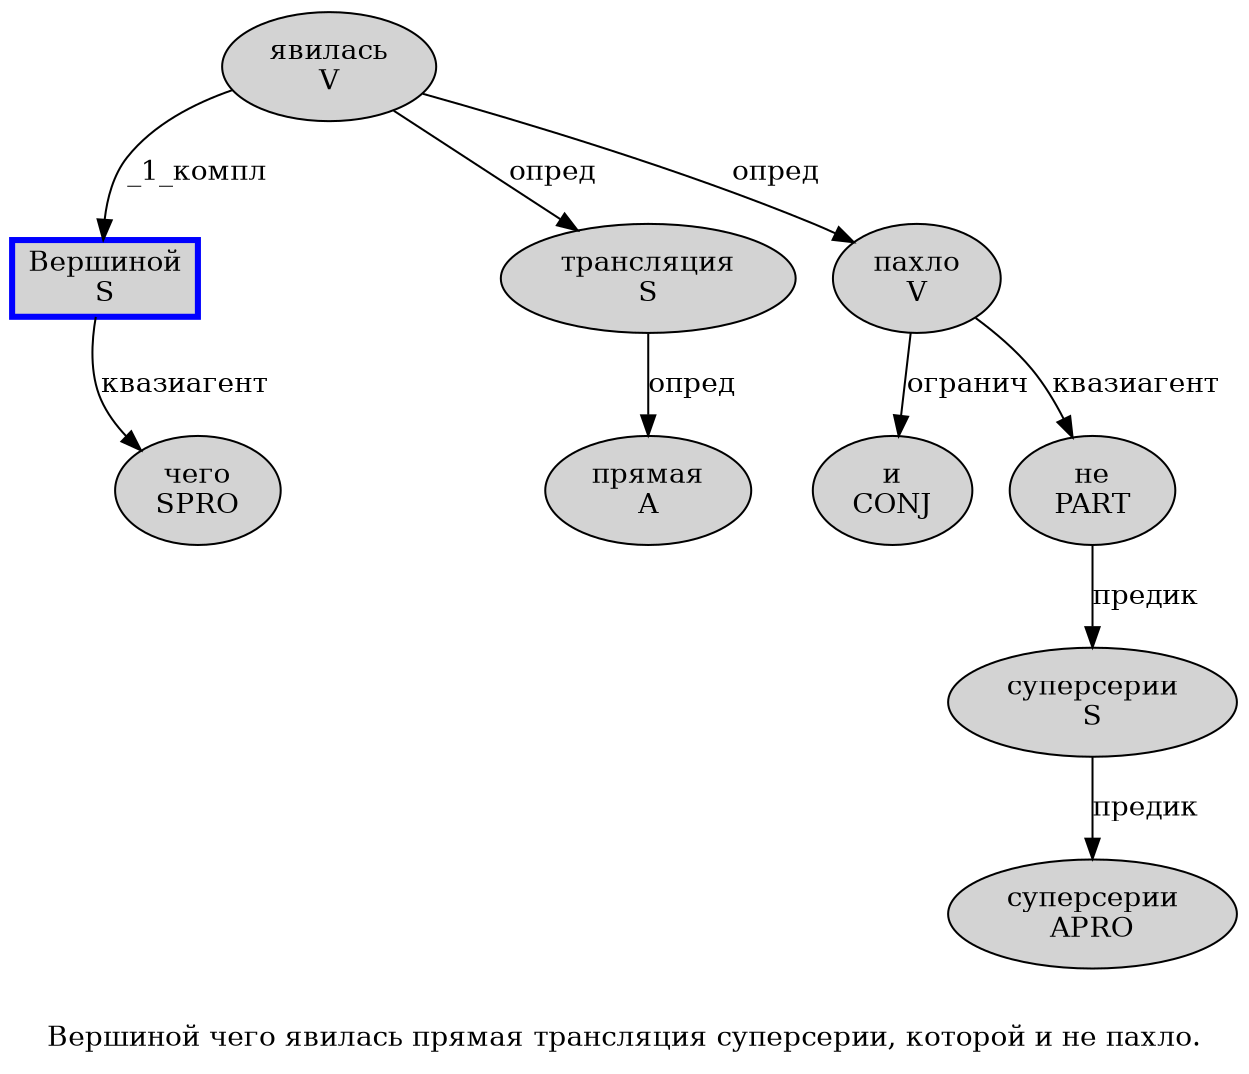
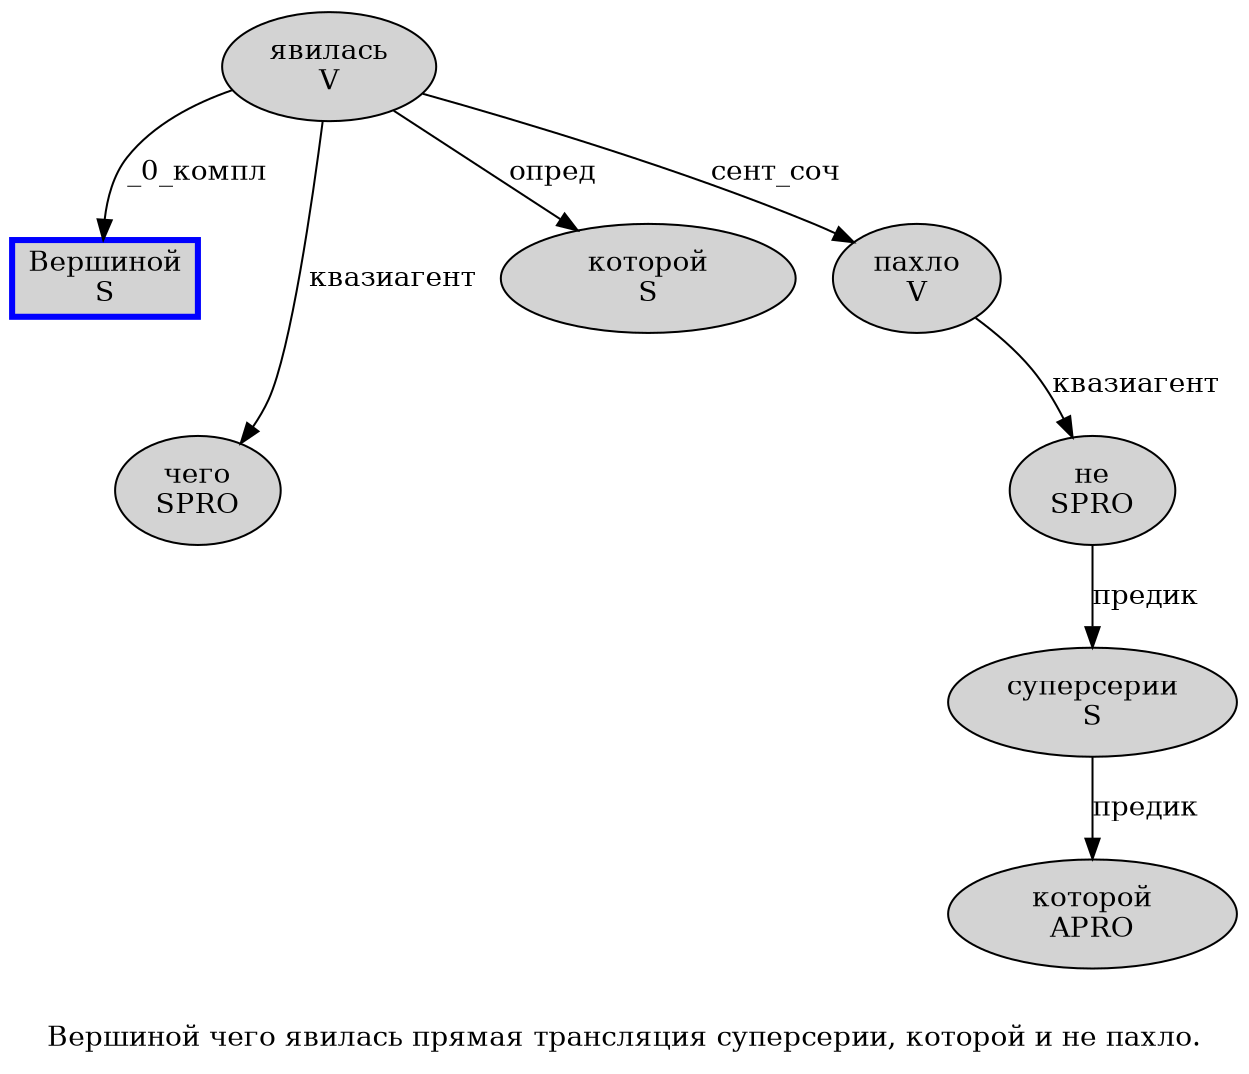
(198, 172) -> (198, 172)
(775, 172) -> (775, 172)
(648, 278) -> (648, 278)
(95, 381) -> (299, 277)
(648, 490) -> none
(893, 490) -> none
(1093, 490) -> (1093, 490)
(1093, 914) -> (1093, 914)
